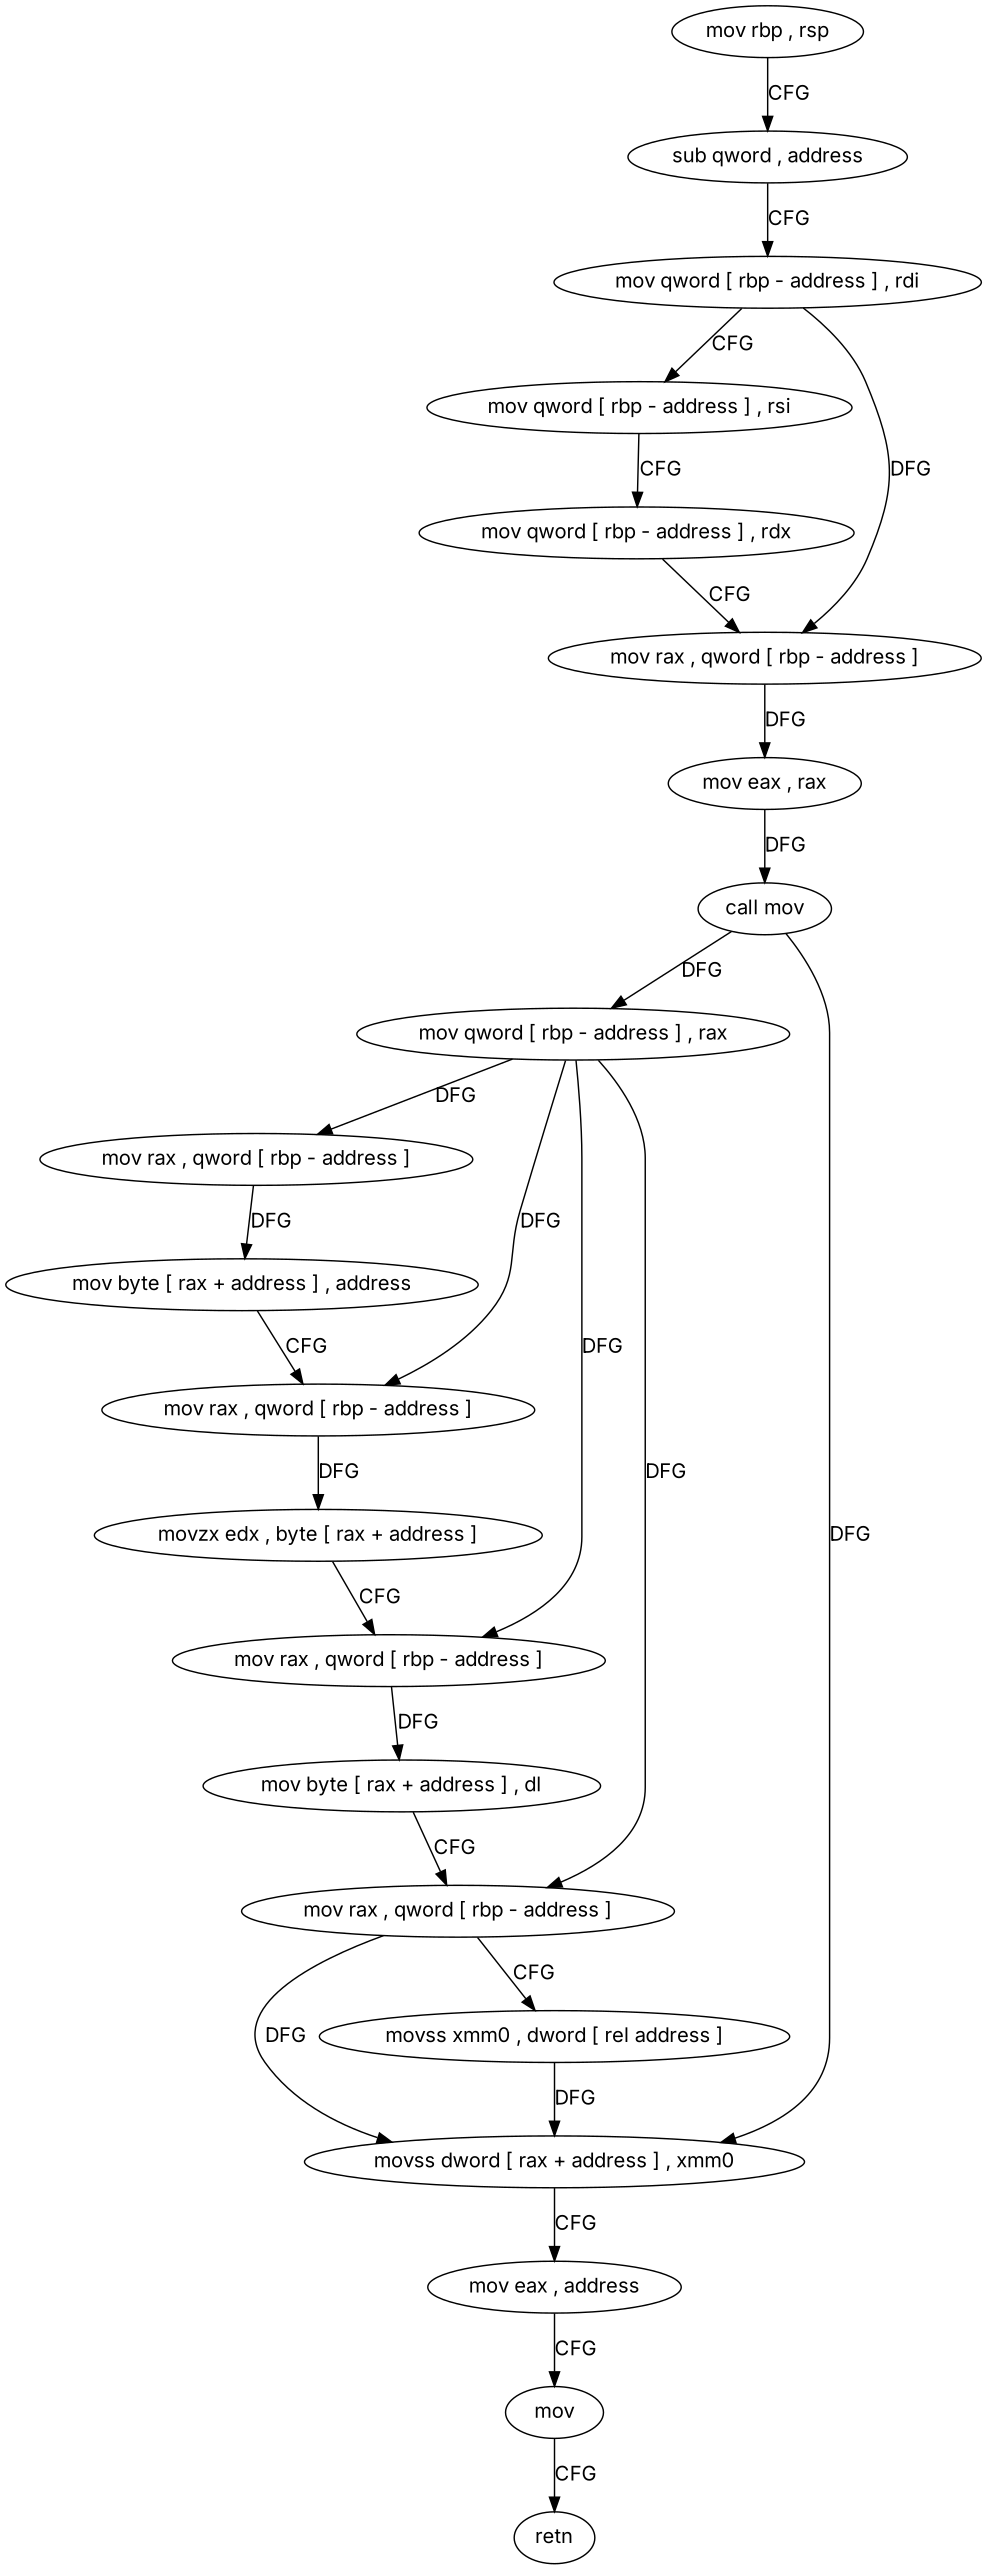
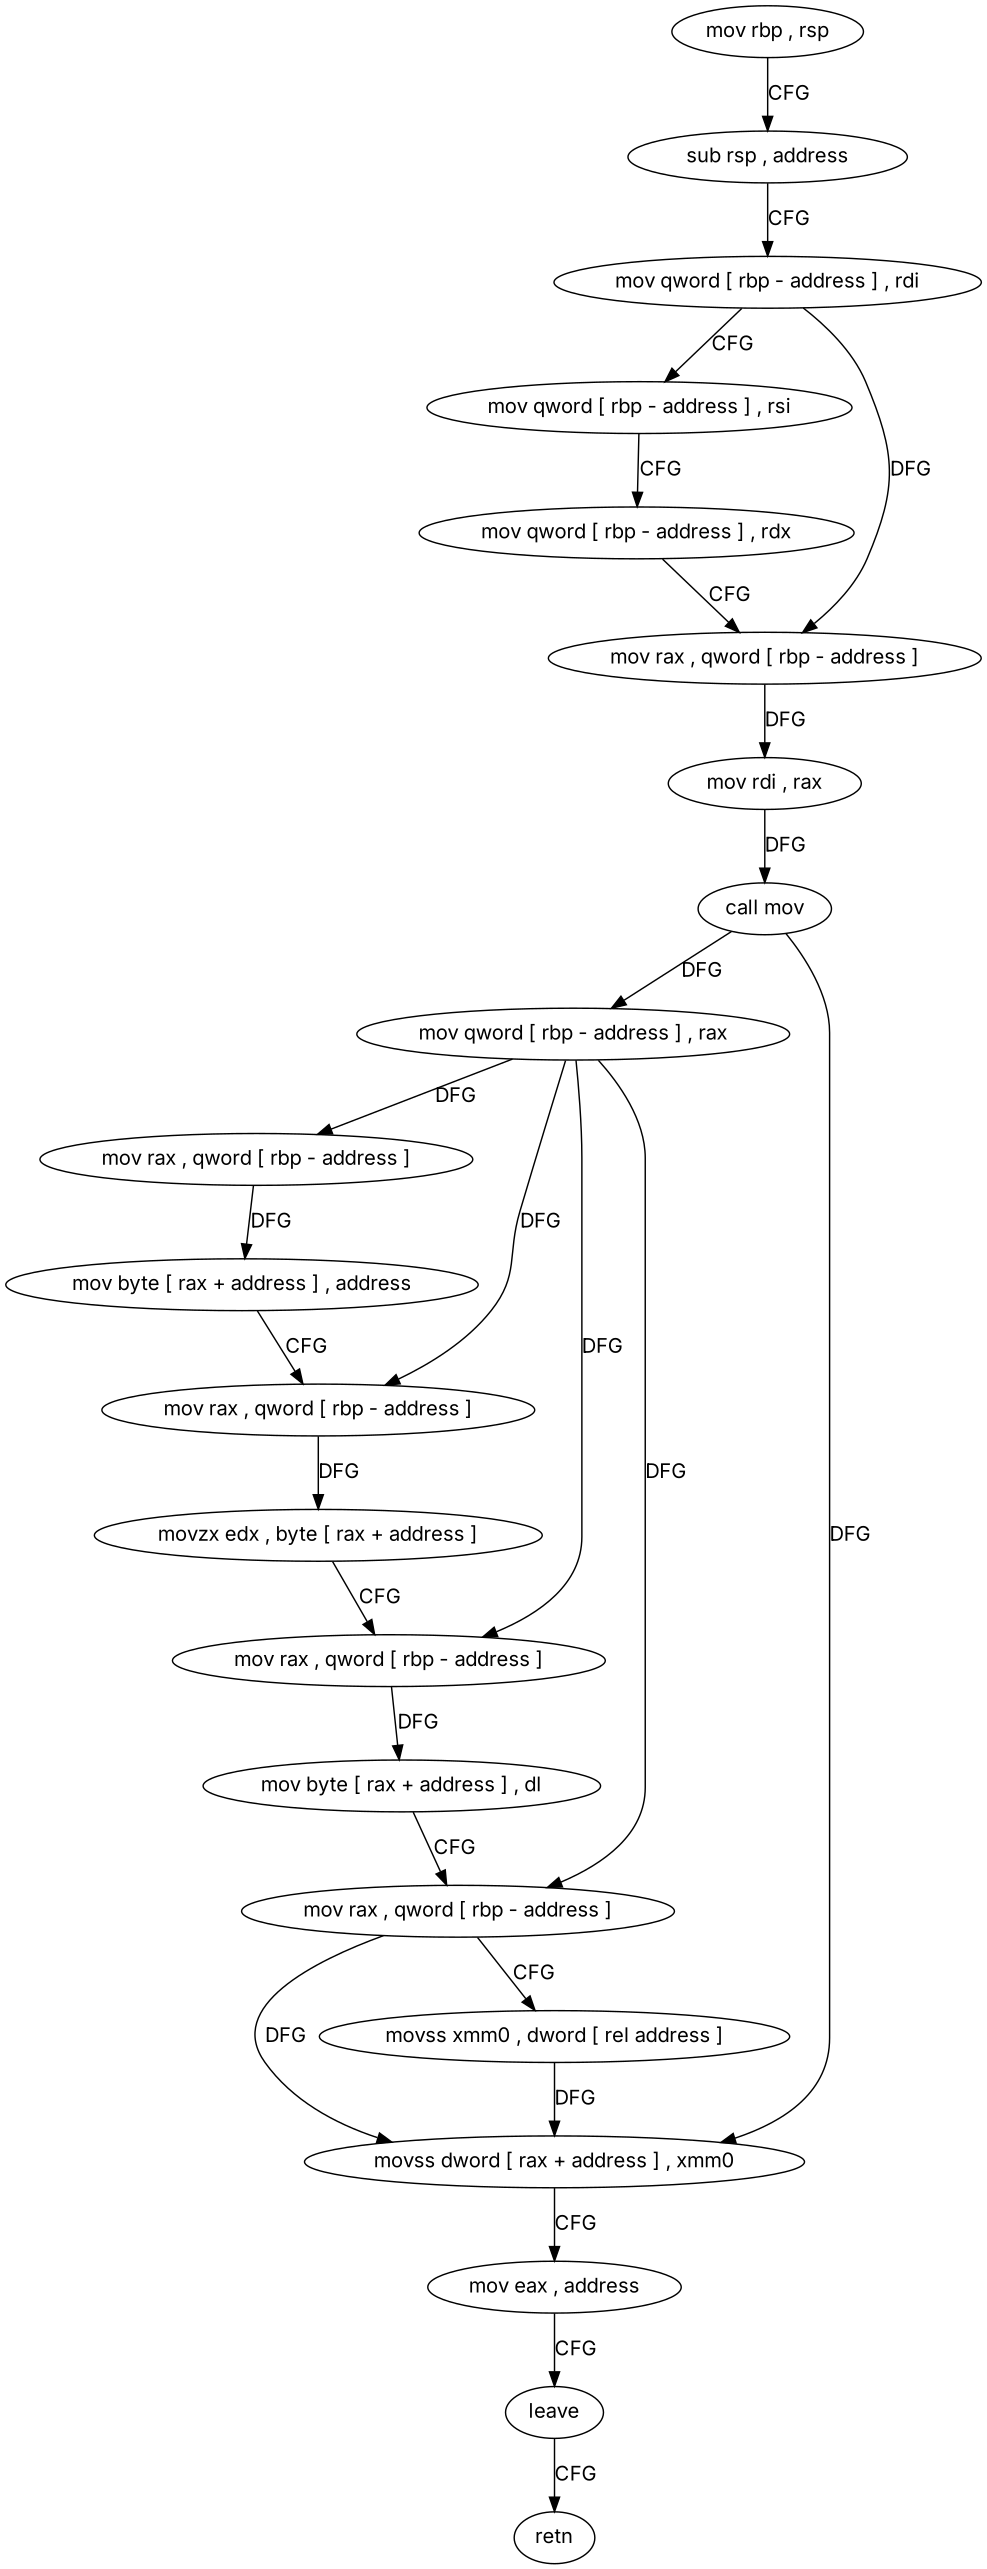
(768, 157) -> (768, 157)
(765, 784) -> (765, 784)
(555, 2412) -> (555, 2412)
